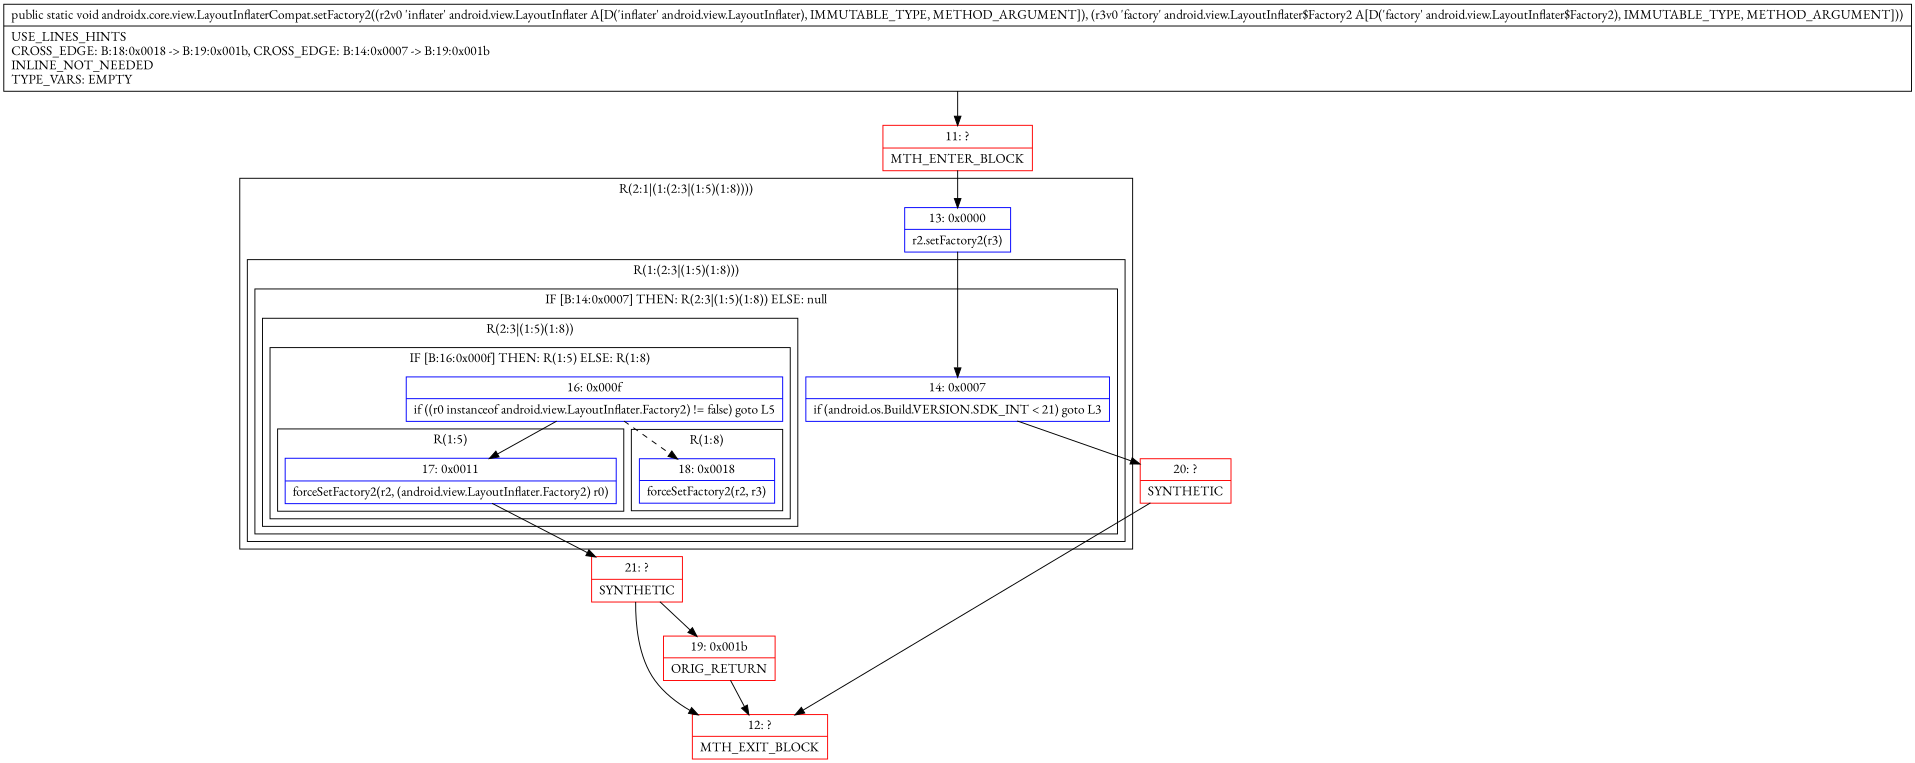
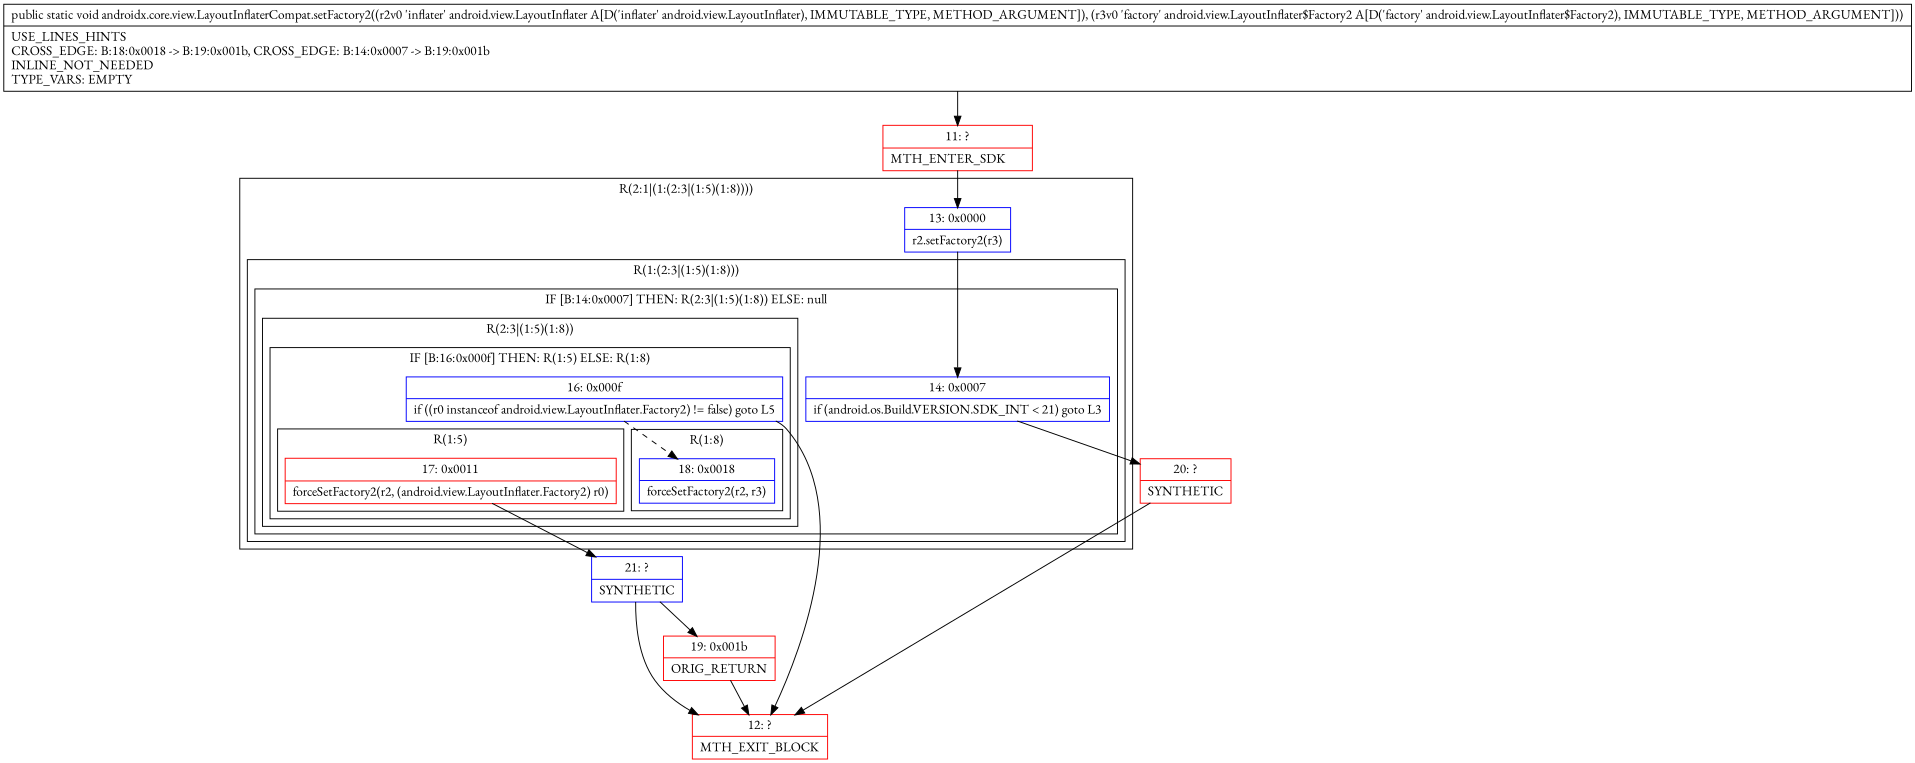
(958, 159) -> (948, 159)
(527, 438) -> (818, 561)
(451, 481) -> (451, 481)
(637, 579) -> (637, 579)
